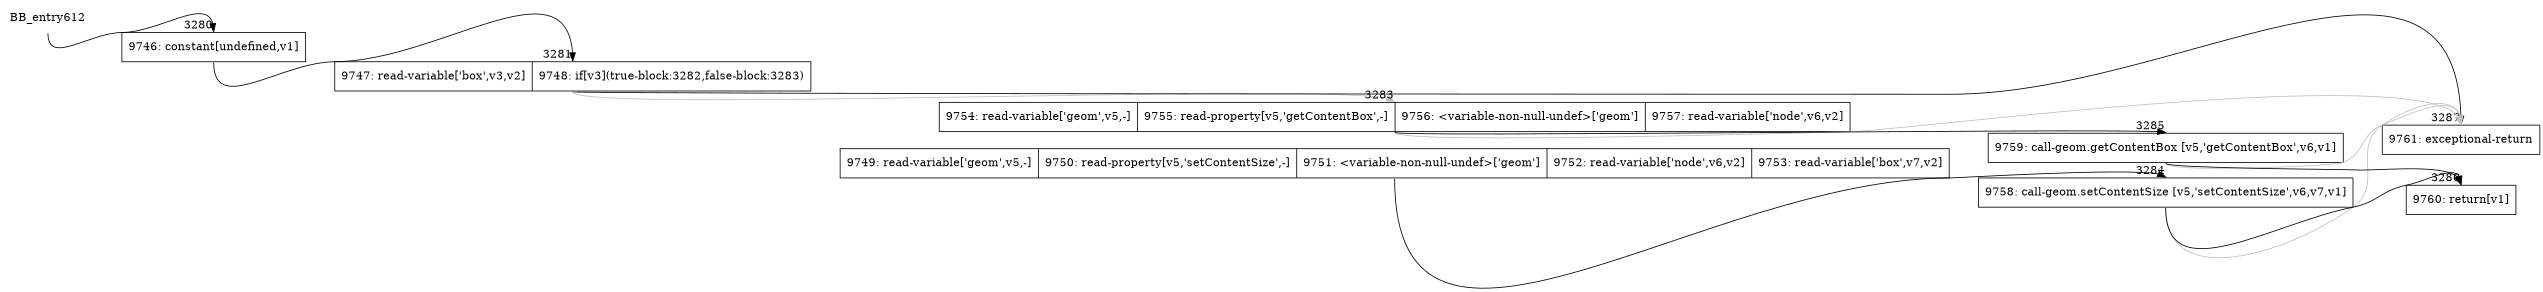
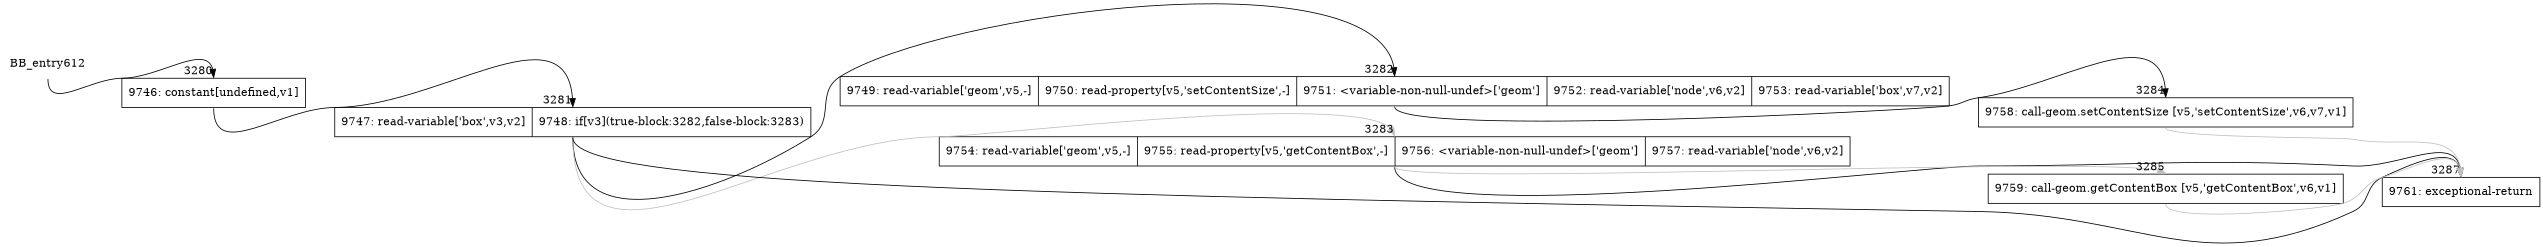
none -> (947, 38)
(1928, 125) -> (1874, 174)
(1910, 132) -> (1776, 170)
(2461, 200) -> none
